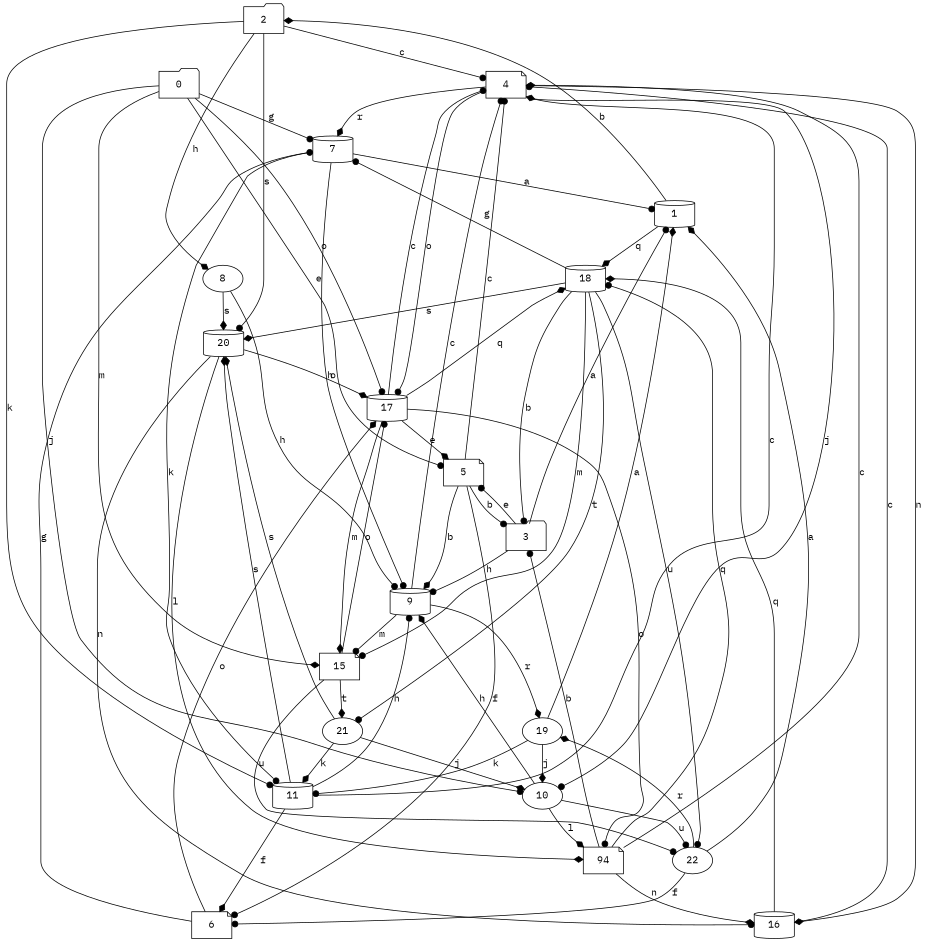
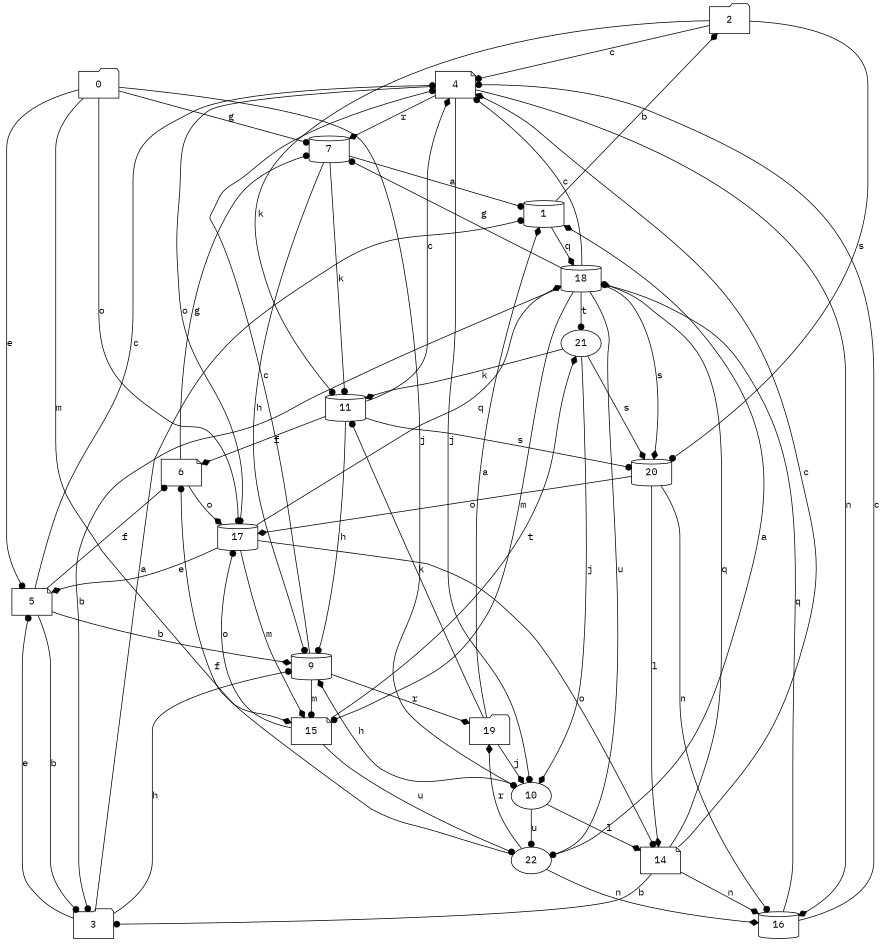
(413, 231) -> (552, 171)
(223, 279) -> none
(253, 575) -> (496, 442)
(542, 731) -> (490, 731)
(603, 860) -> (661, 860)
none -> (645, 906)
